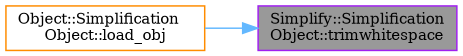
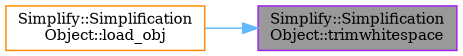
(105, 28) -> (105, 28)
